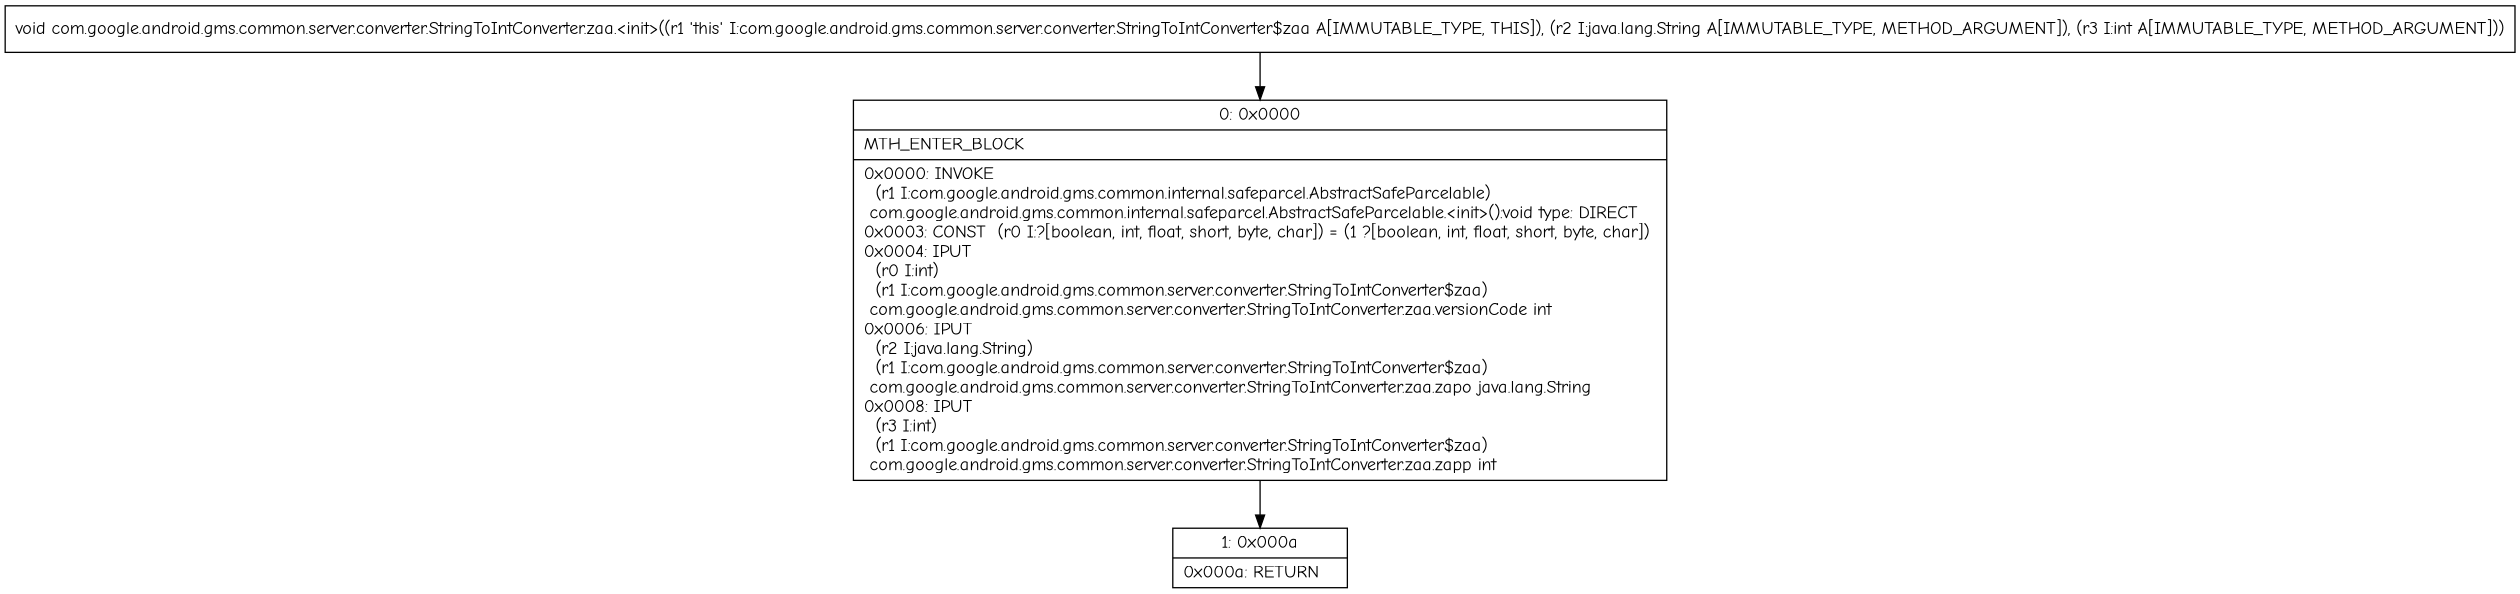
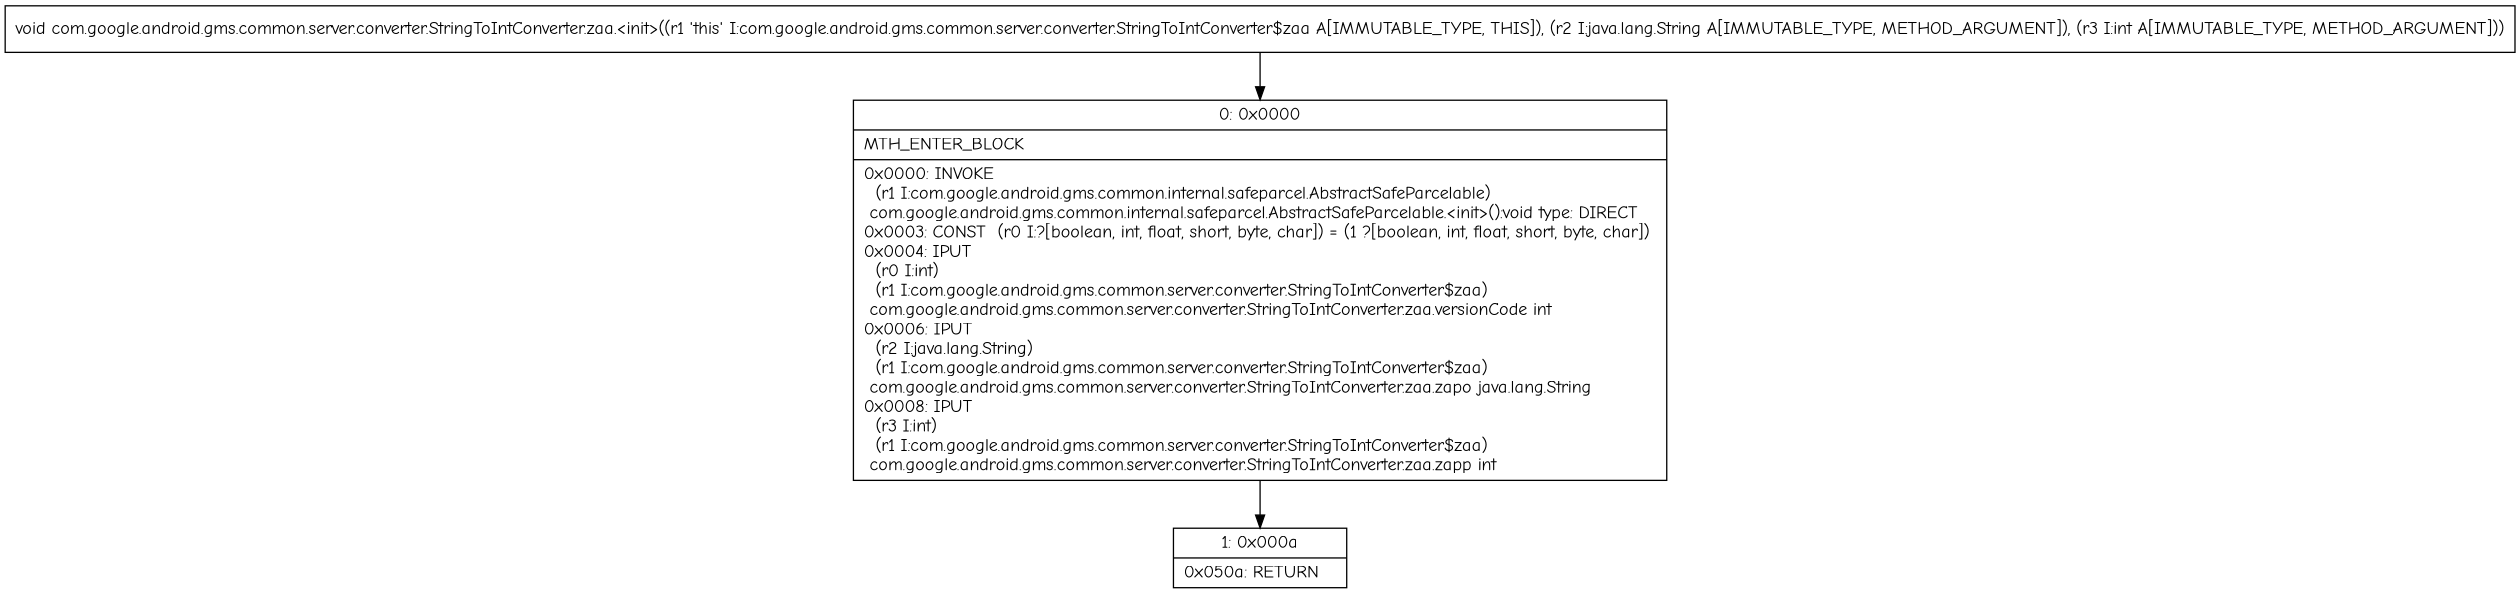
(1260, 572) -> (1260, 572)
